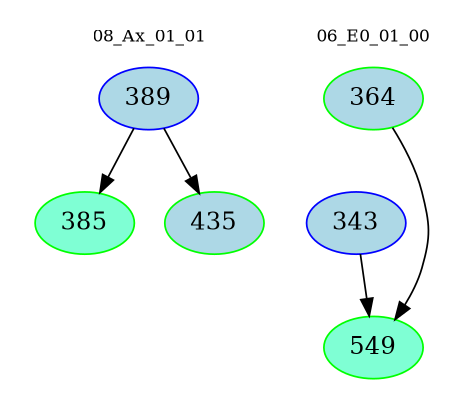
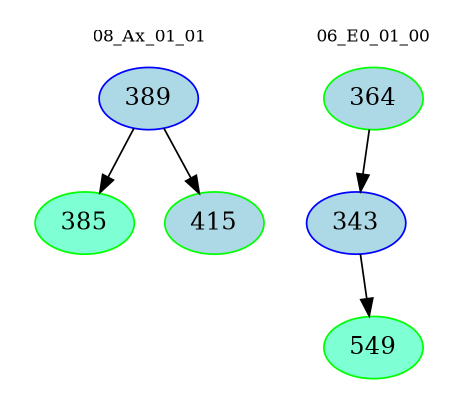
(427, 215) -> (366, 152)
(214, 223) -> (214, 223)
